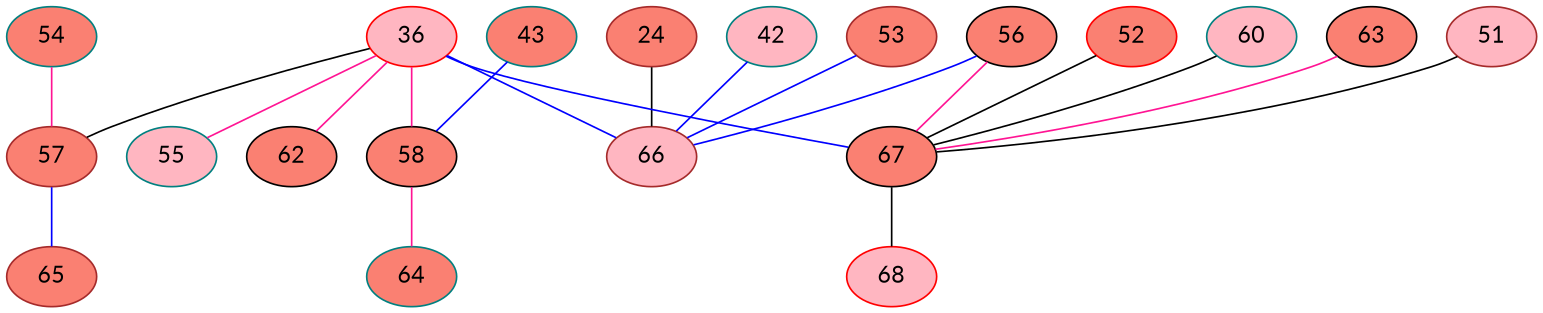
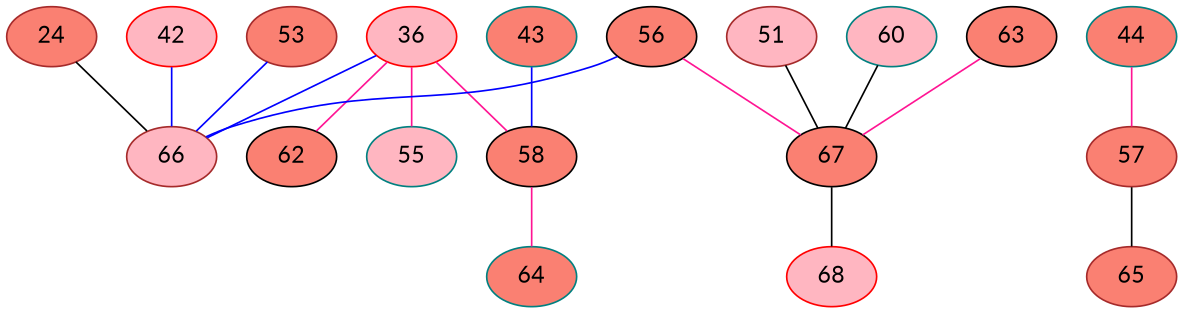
(52, 37) -> (1132, 37)
(772, 37) -> (172, 37)
(1132, 37) -> none
(227, 88) -> none
(635, 106) -> none
(52, 217) -> (1132, 217)
